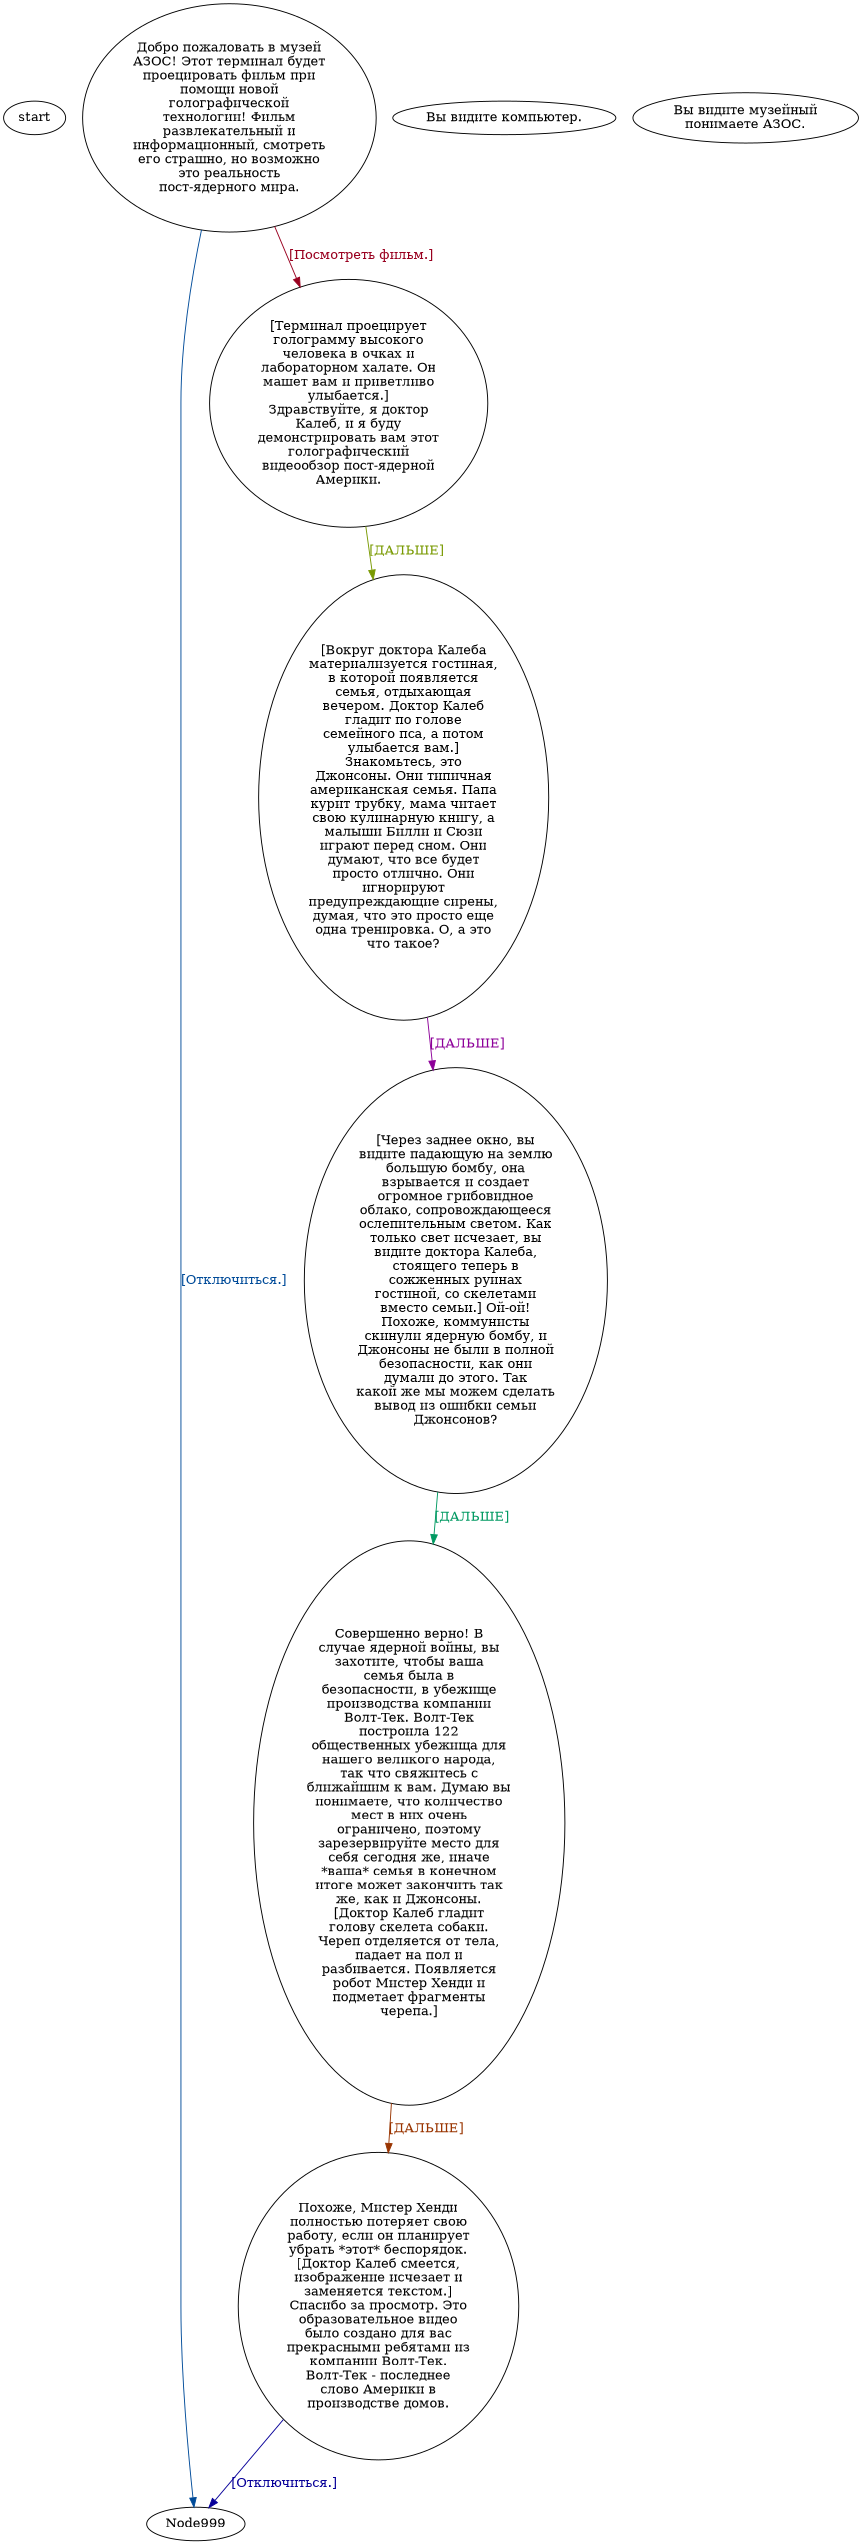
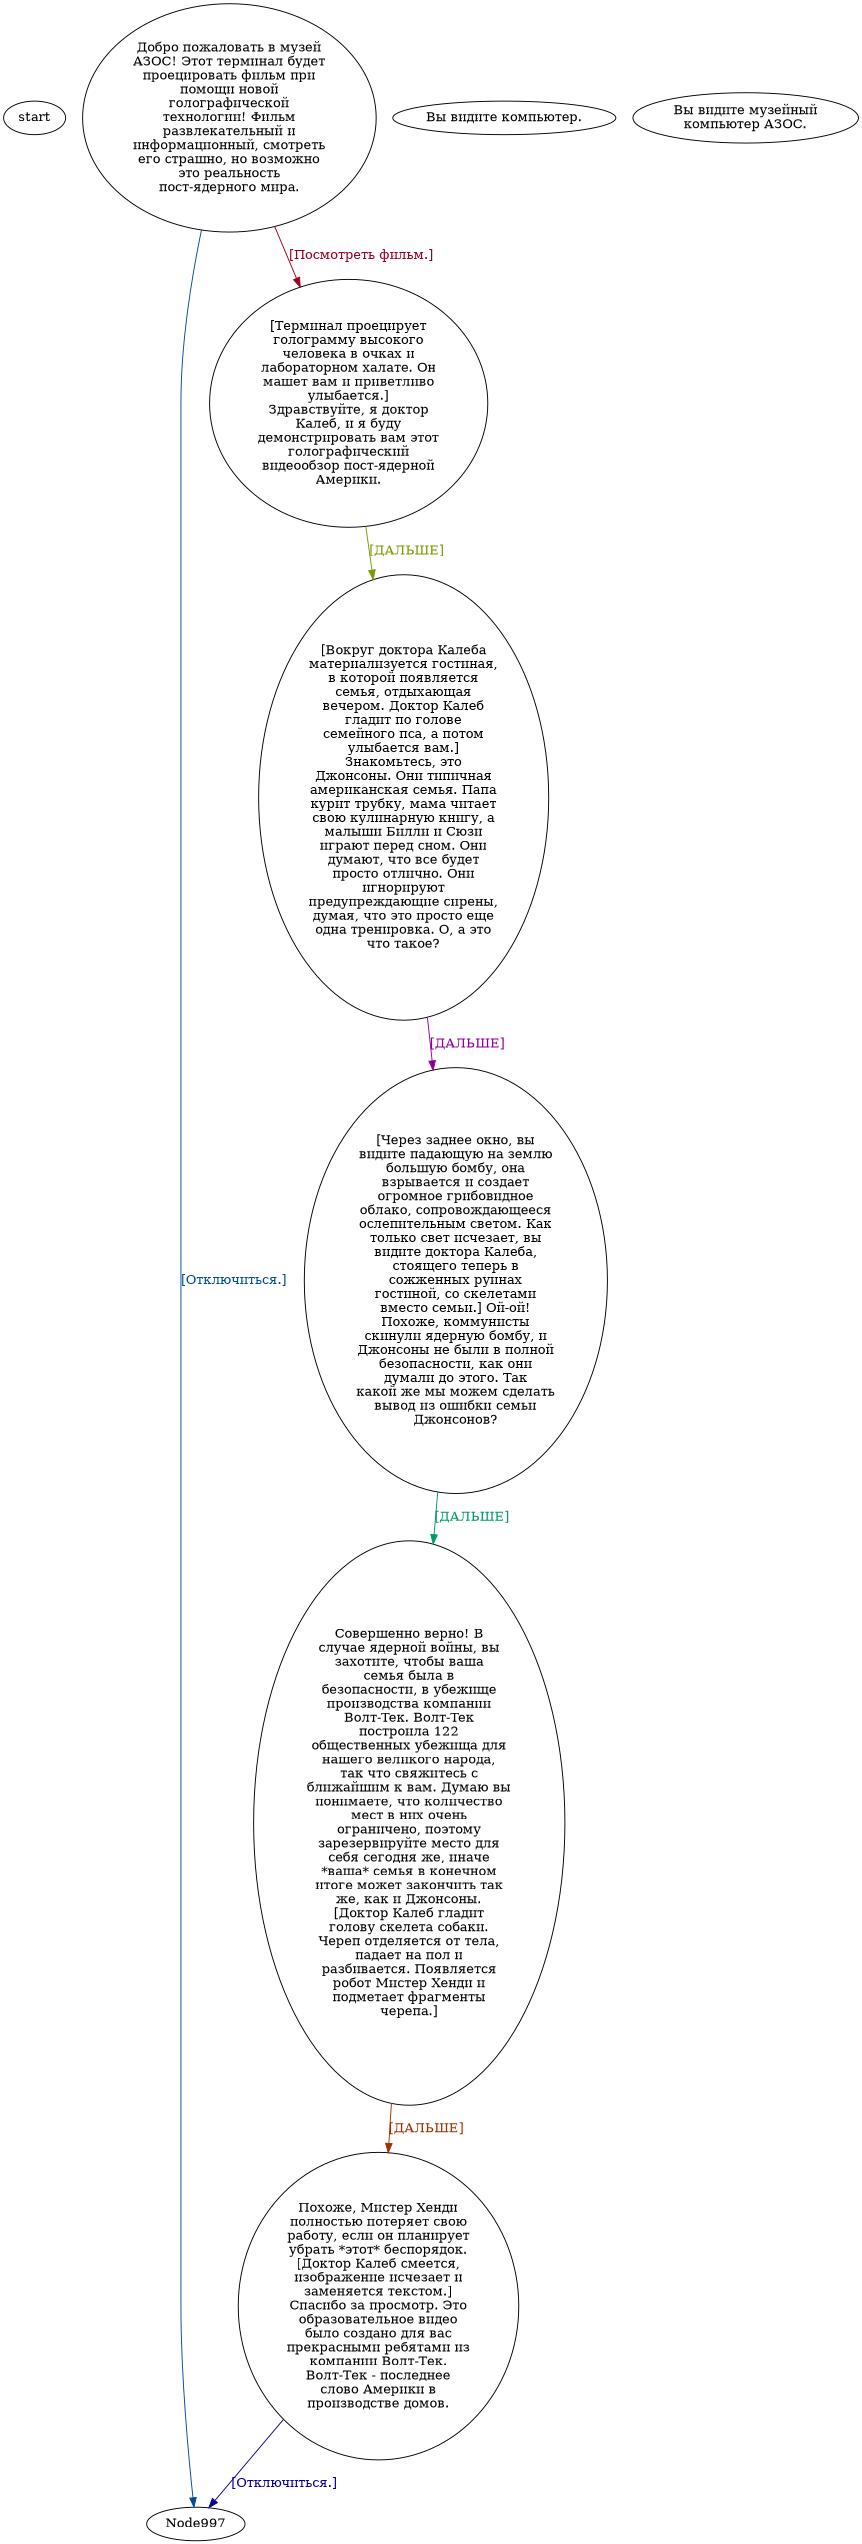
(746, 118) -> (746, 118)
(196, 2524) -> (196, 2524)
